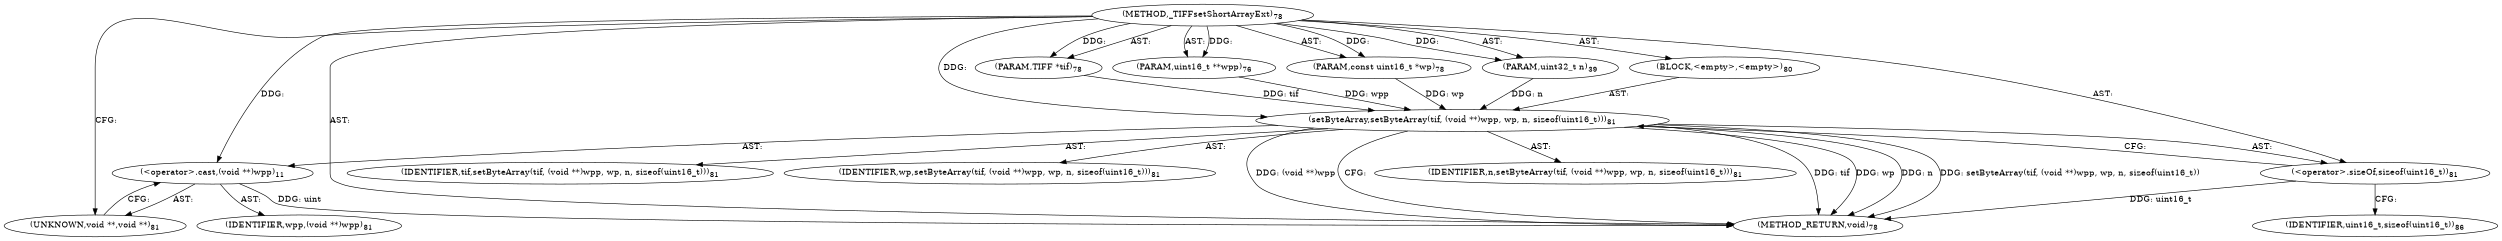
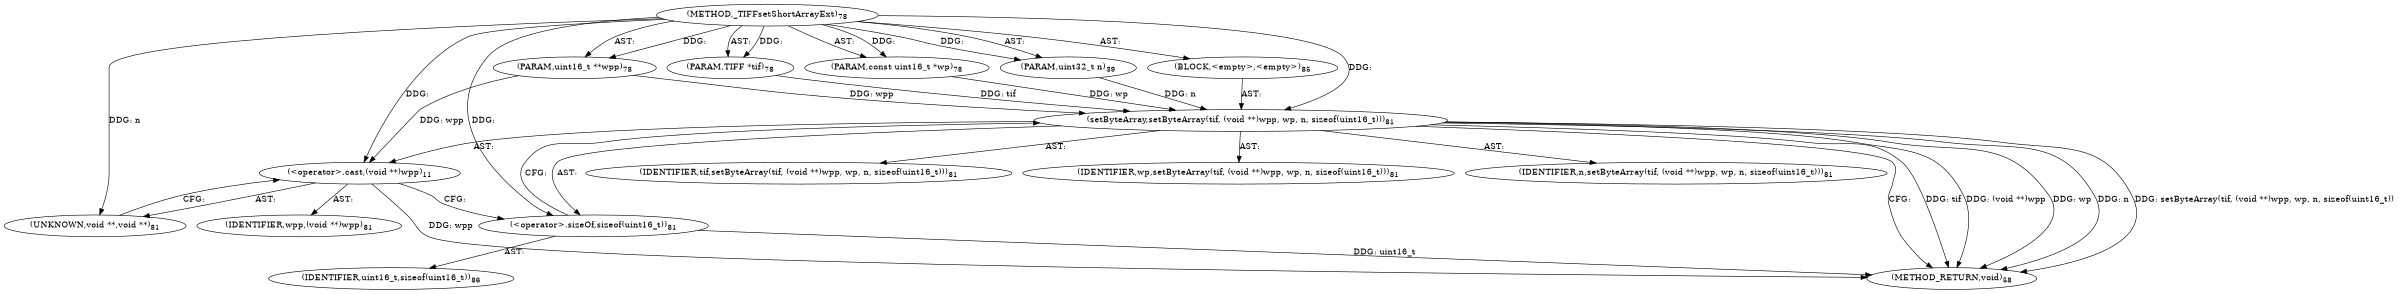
(1247, 67) -> (628, 67)
(1788, 67) -> (1306, 67)
(2104, 94) -> (485, 121)
none -> (437, 101)
(108, 121) -> (125, 121)
(300, 200) -> (451, 226)
(2387, 200) -> (516, 252)
(589, 202) -> none
none -> (446, 205)
(1874, 225) -> (2008, 278)
